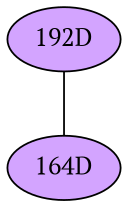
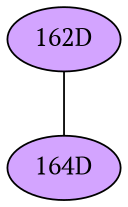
(64, 39) -> (64, 39)
